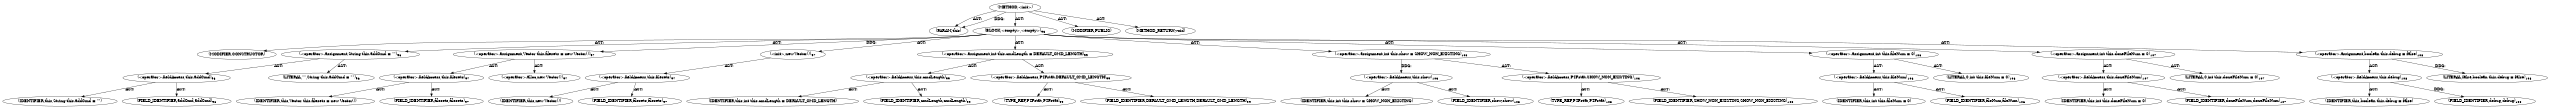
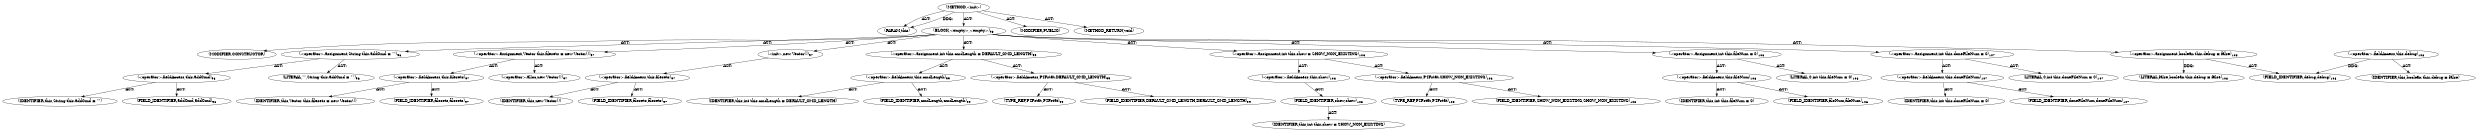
(872, 43) -> (851, 43)
(2369, 65) -> (2241, 66)
(1407, 66) -> (1304, 66)
(1380, 89) -> (1328, 112)
